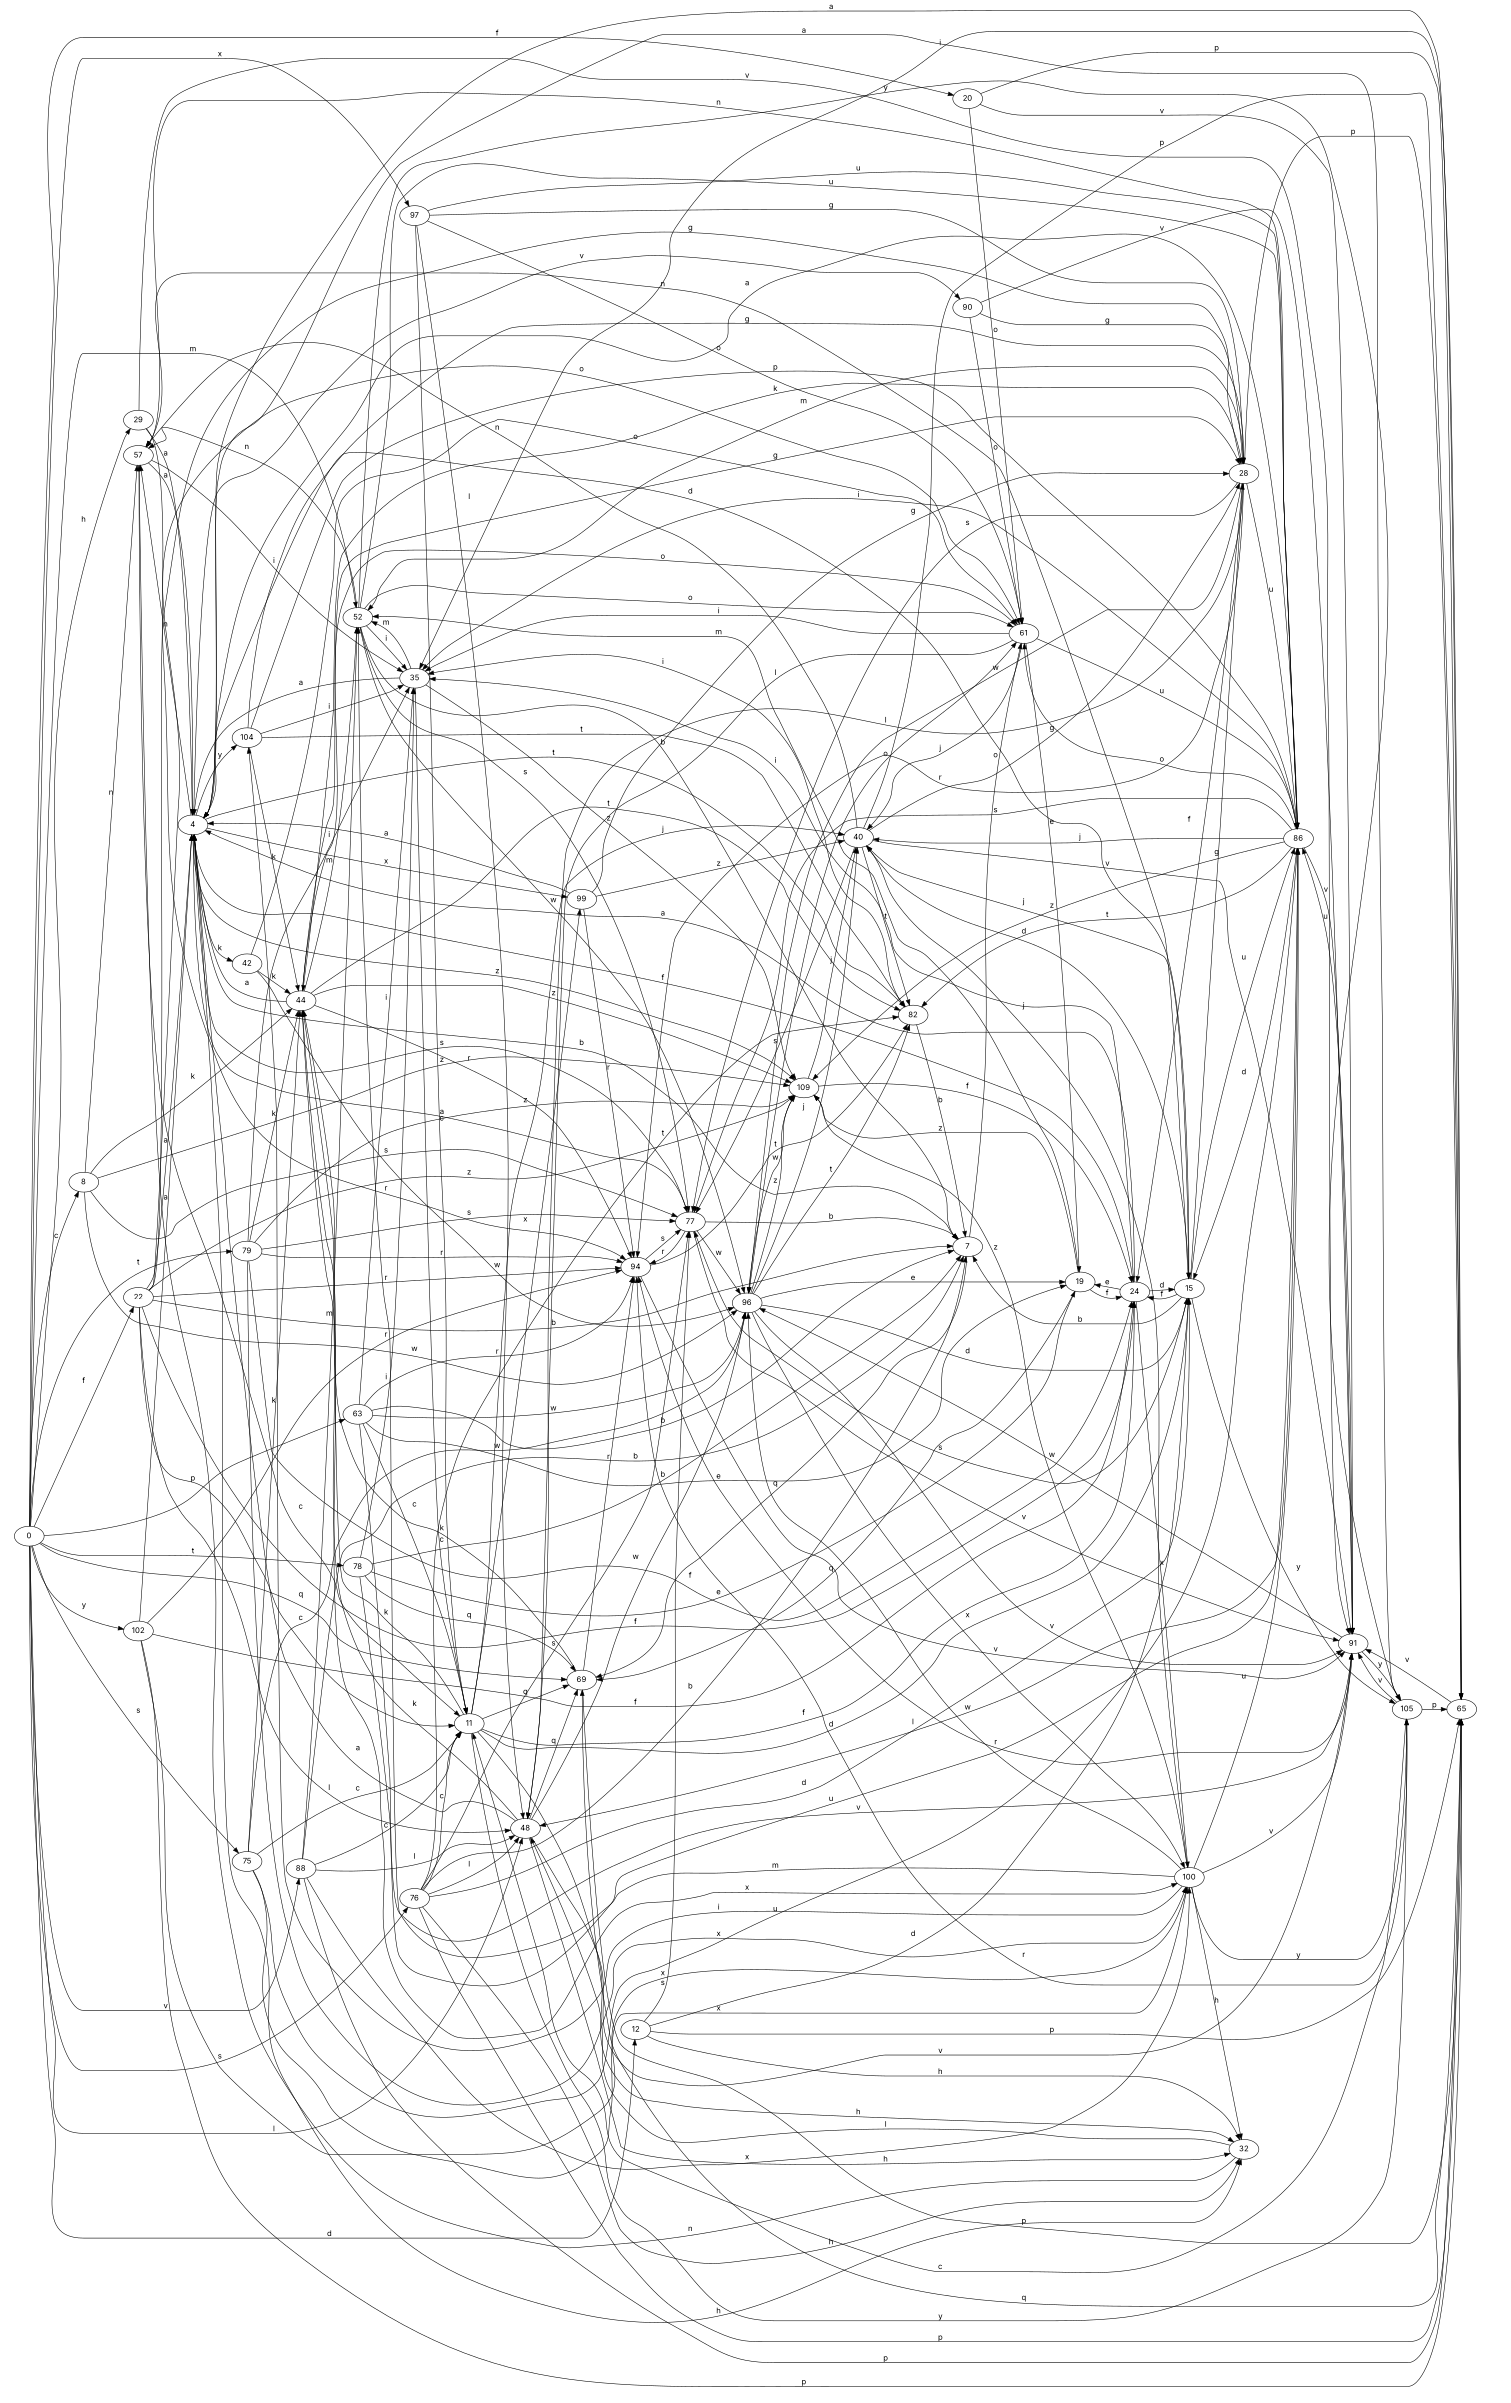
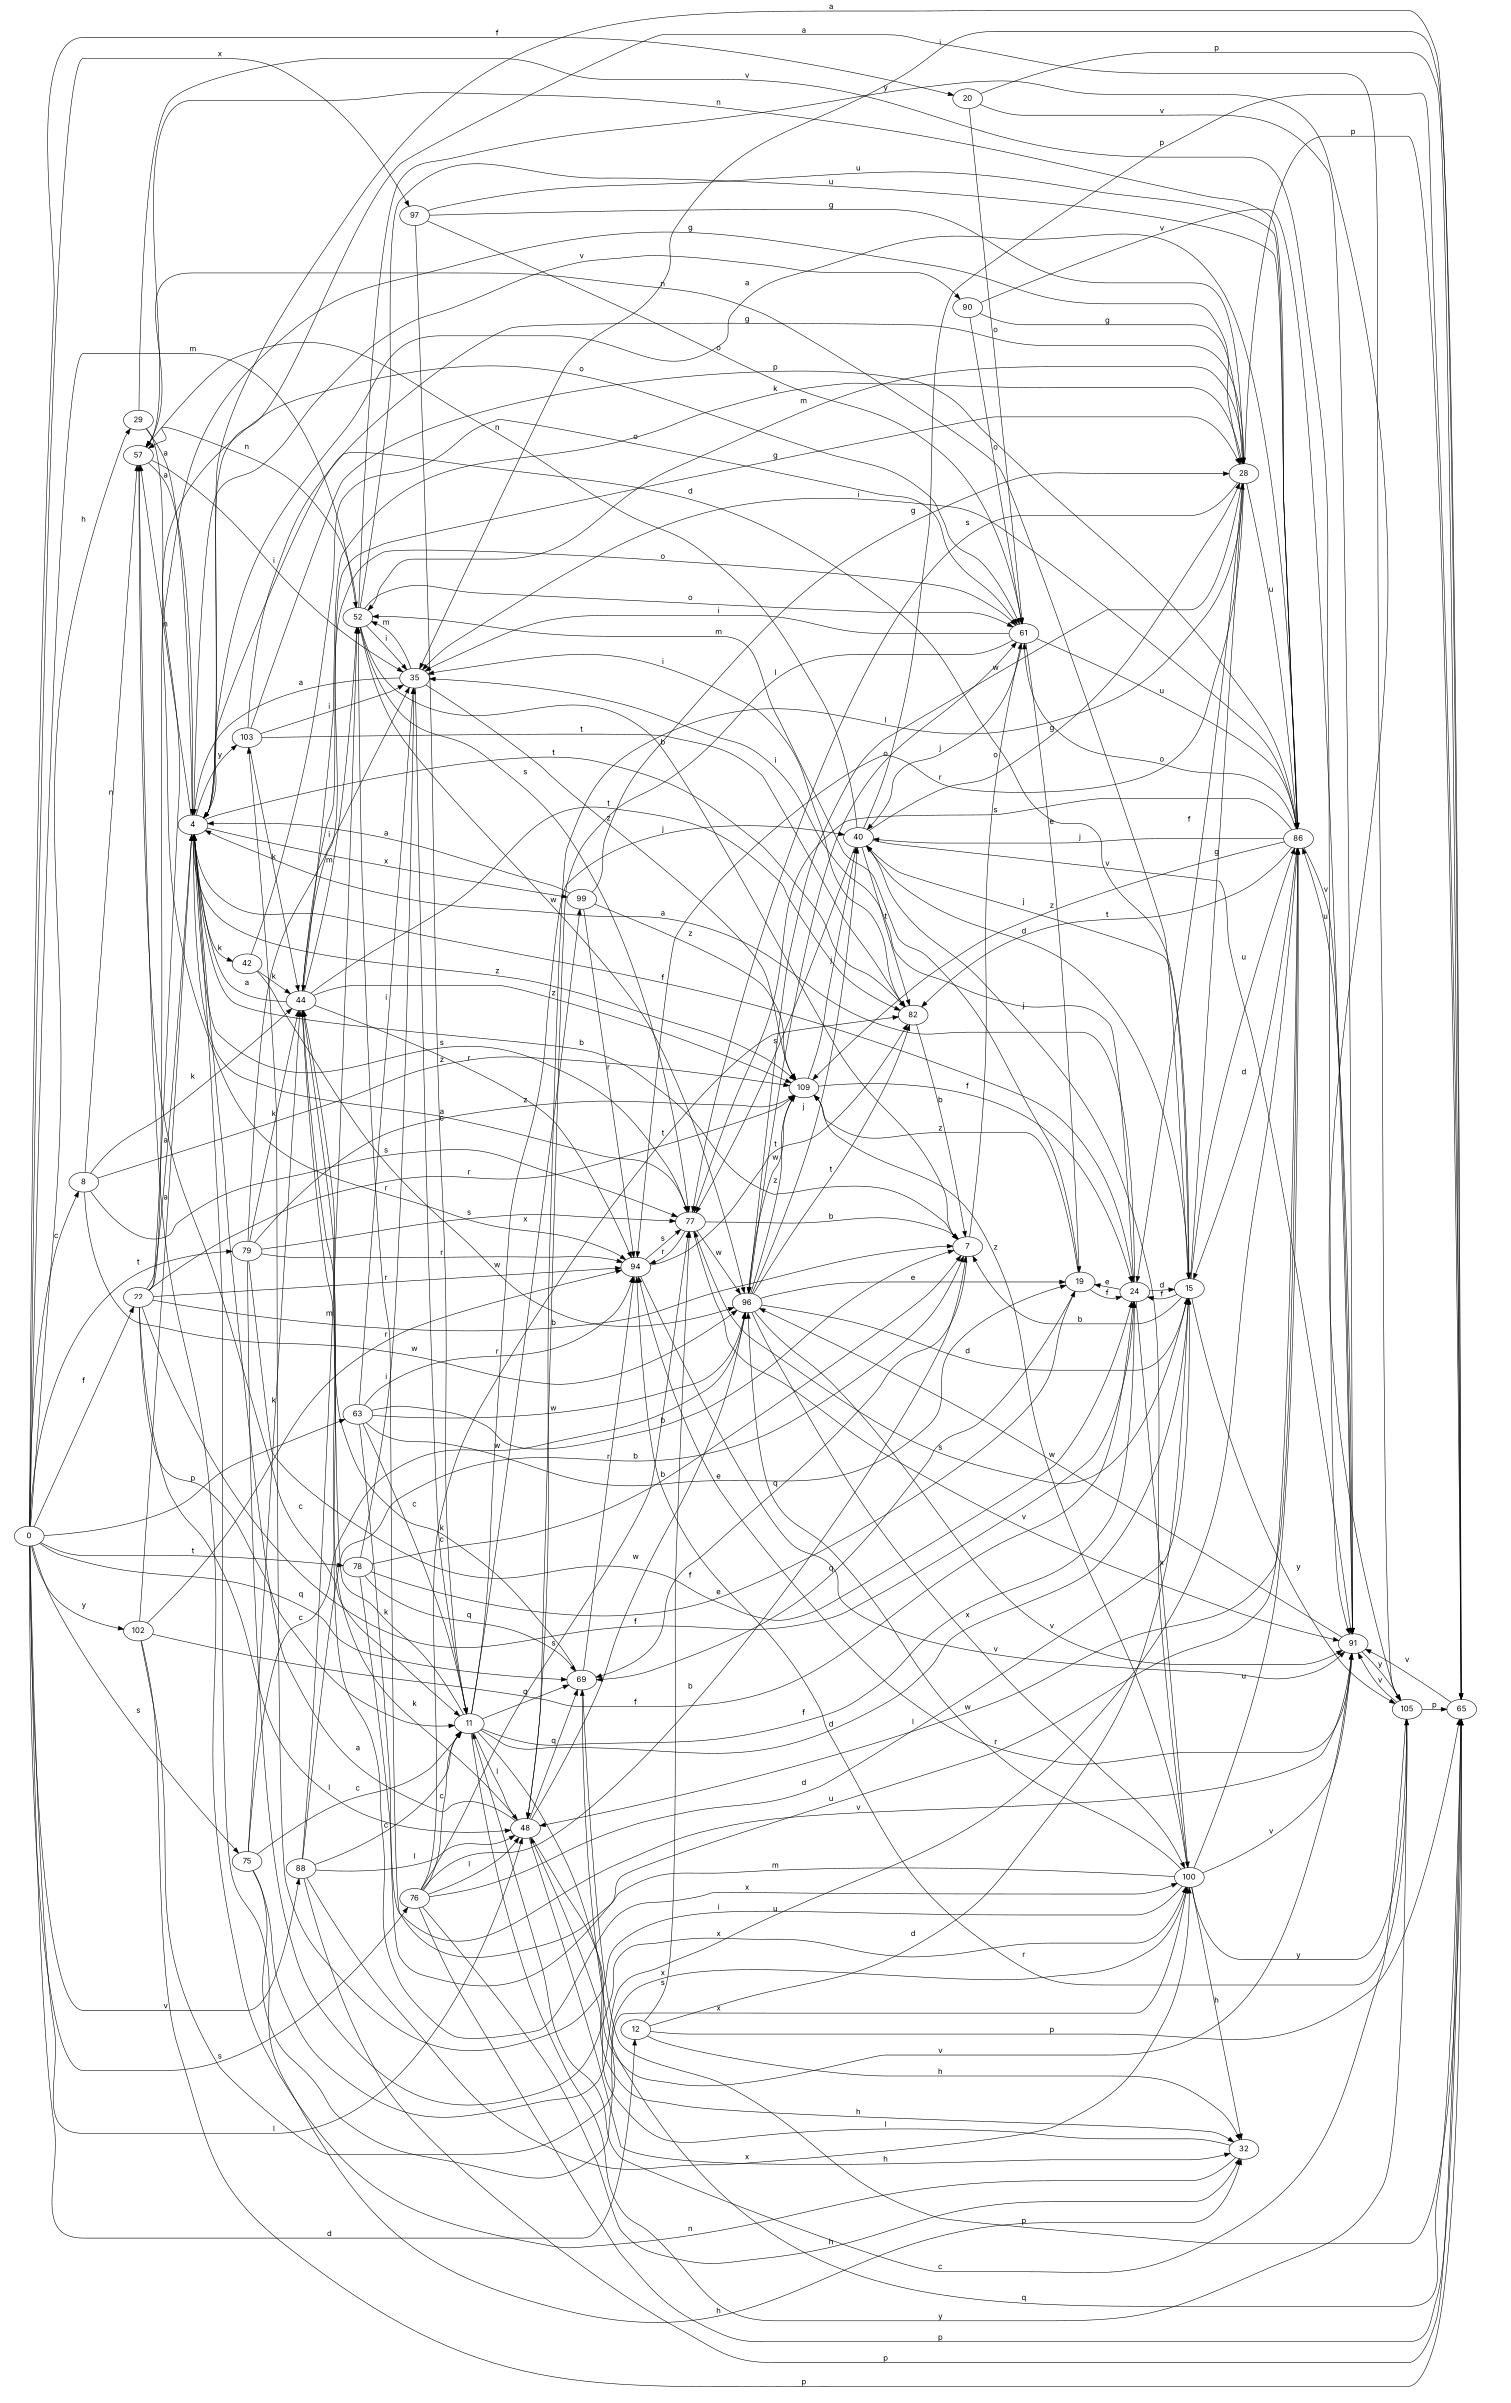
(247, 738) -> (247, 738)
(717, 869) -> (724, 961)
(504, 1017) -> (493, 1775)
(469, 1173) -> (469, 1173)
